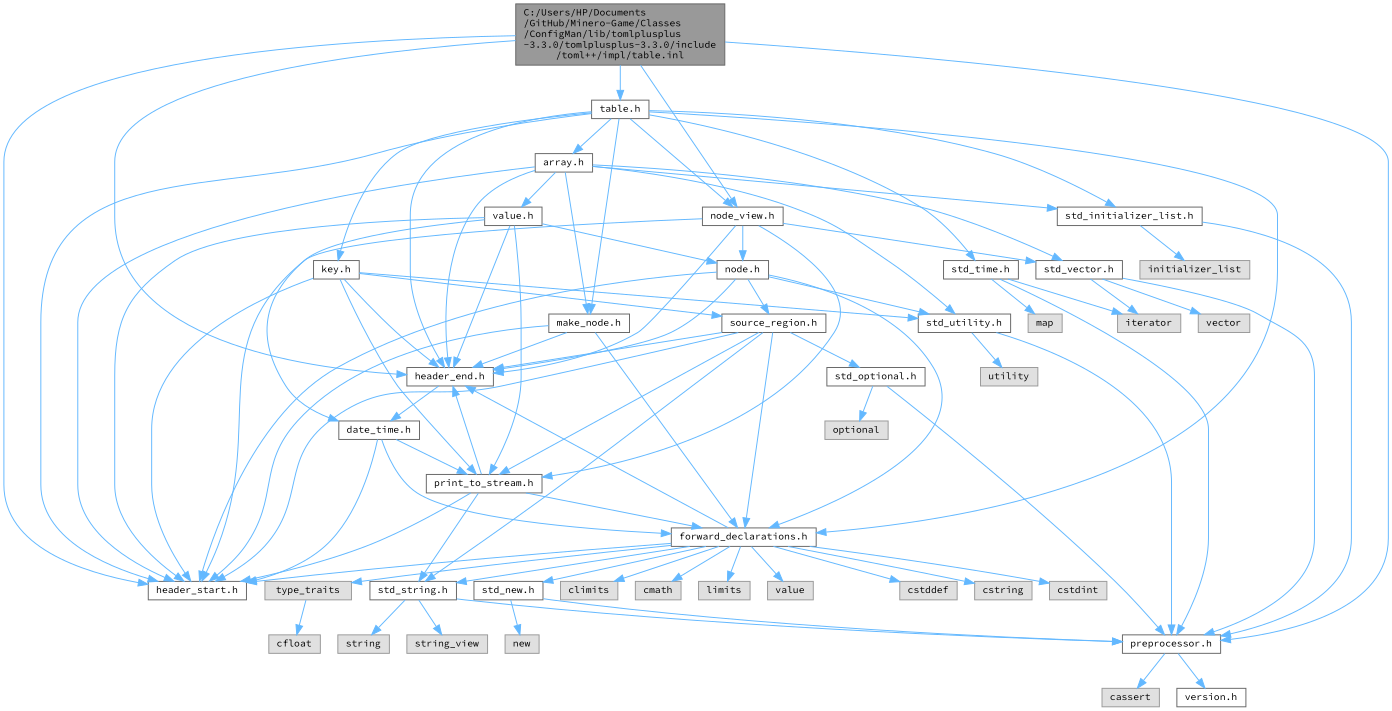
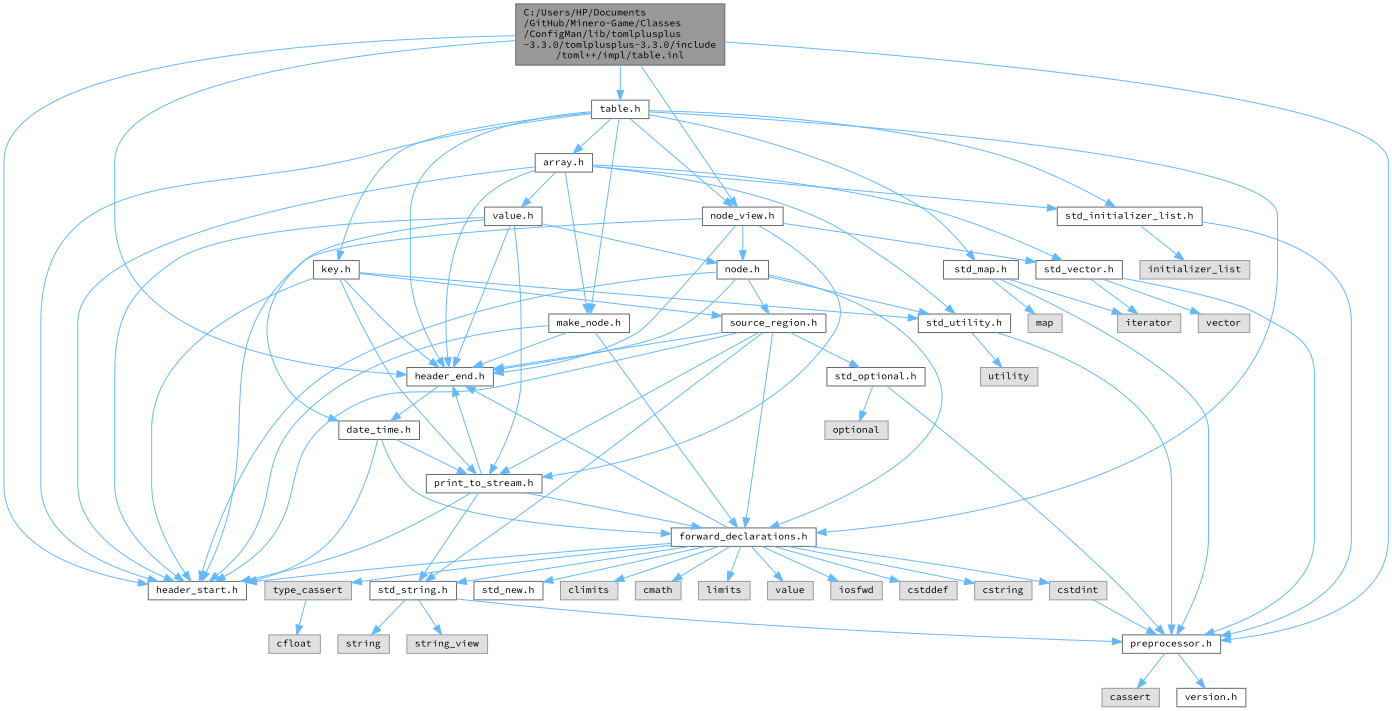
(981, 270) -> (981, 270)
(308, 591) -> (308, 591)
none -> (857, 591)
(827, 626) -> (1120, 615)
(522, 644) -> none
